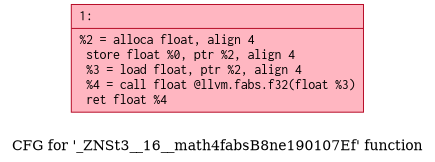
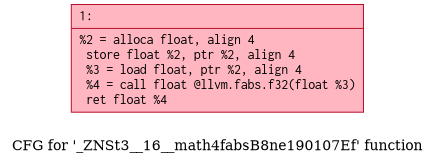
(187, 55) -> (187, 55)
